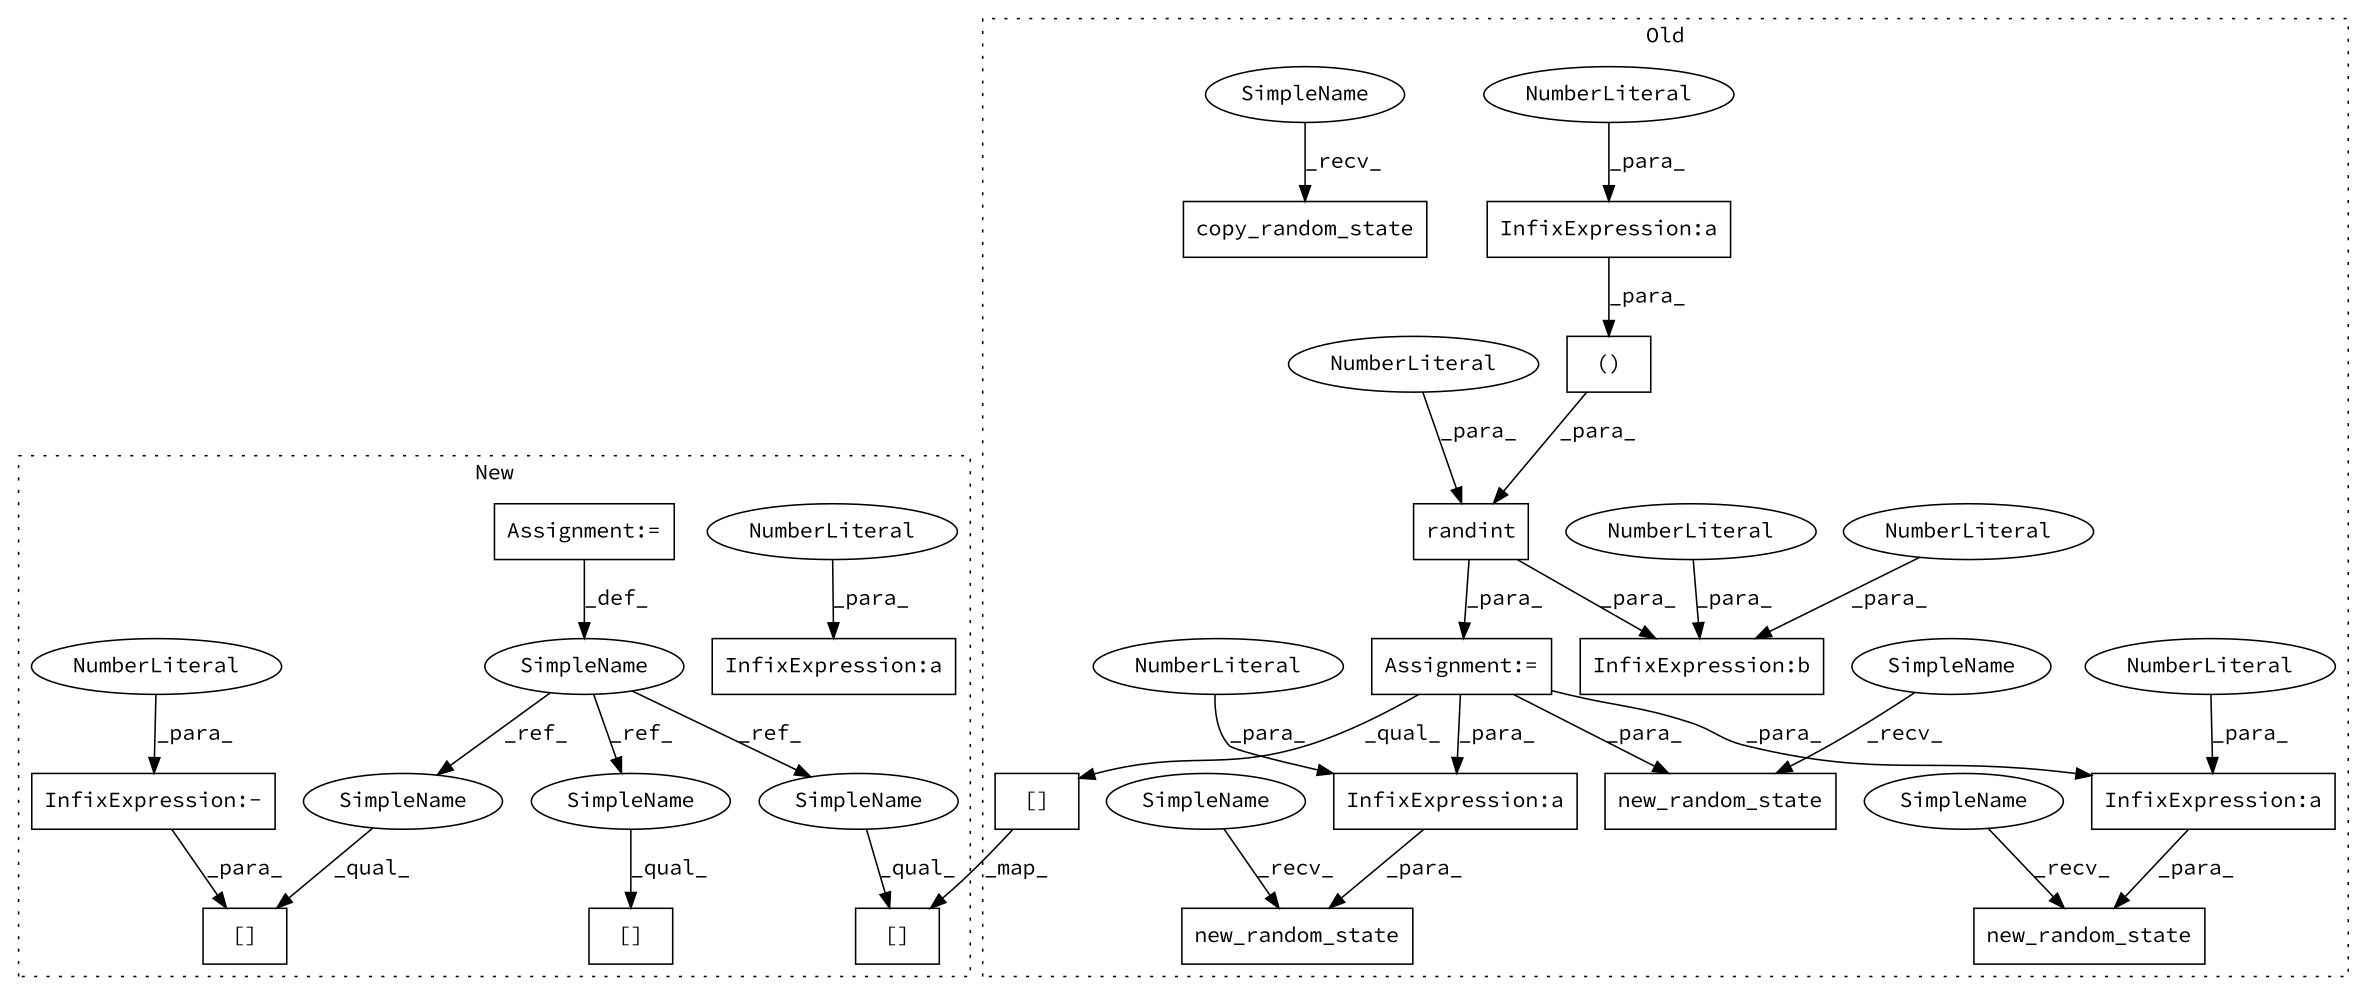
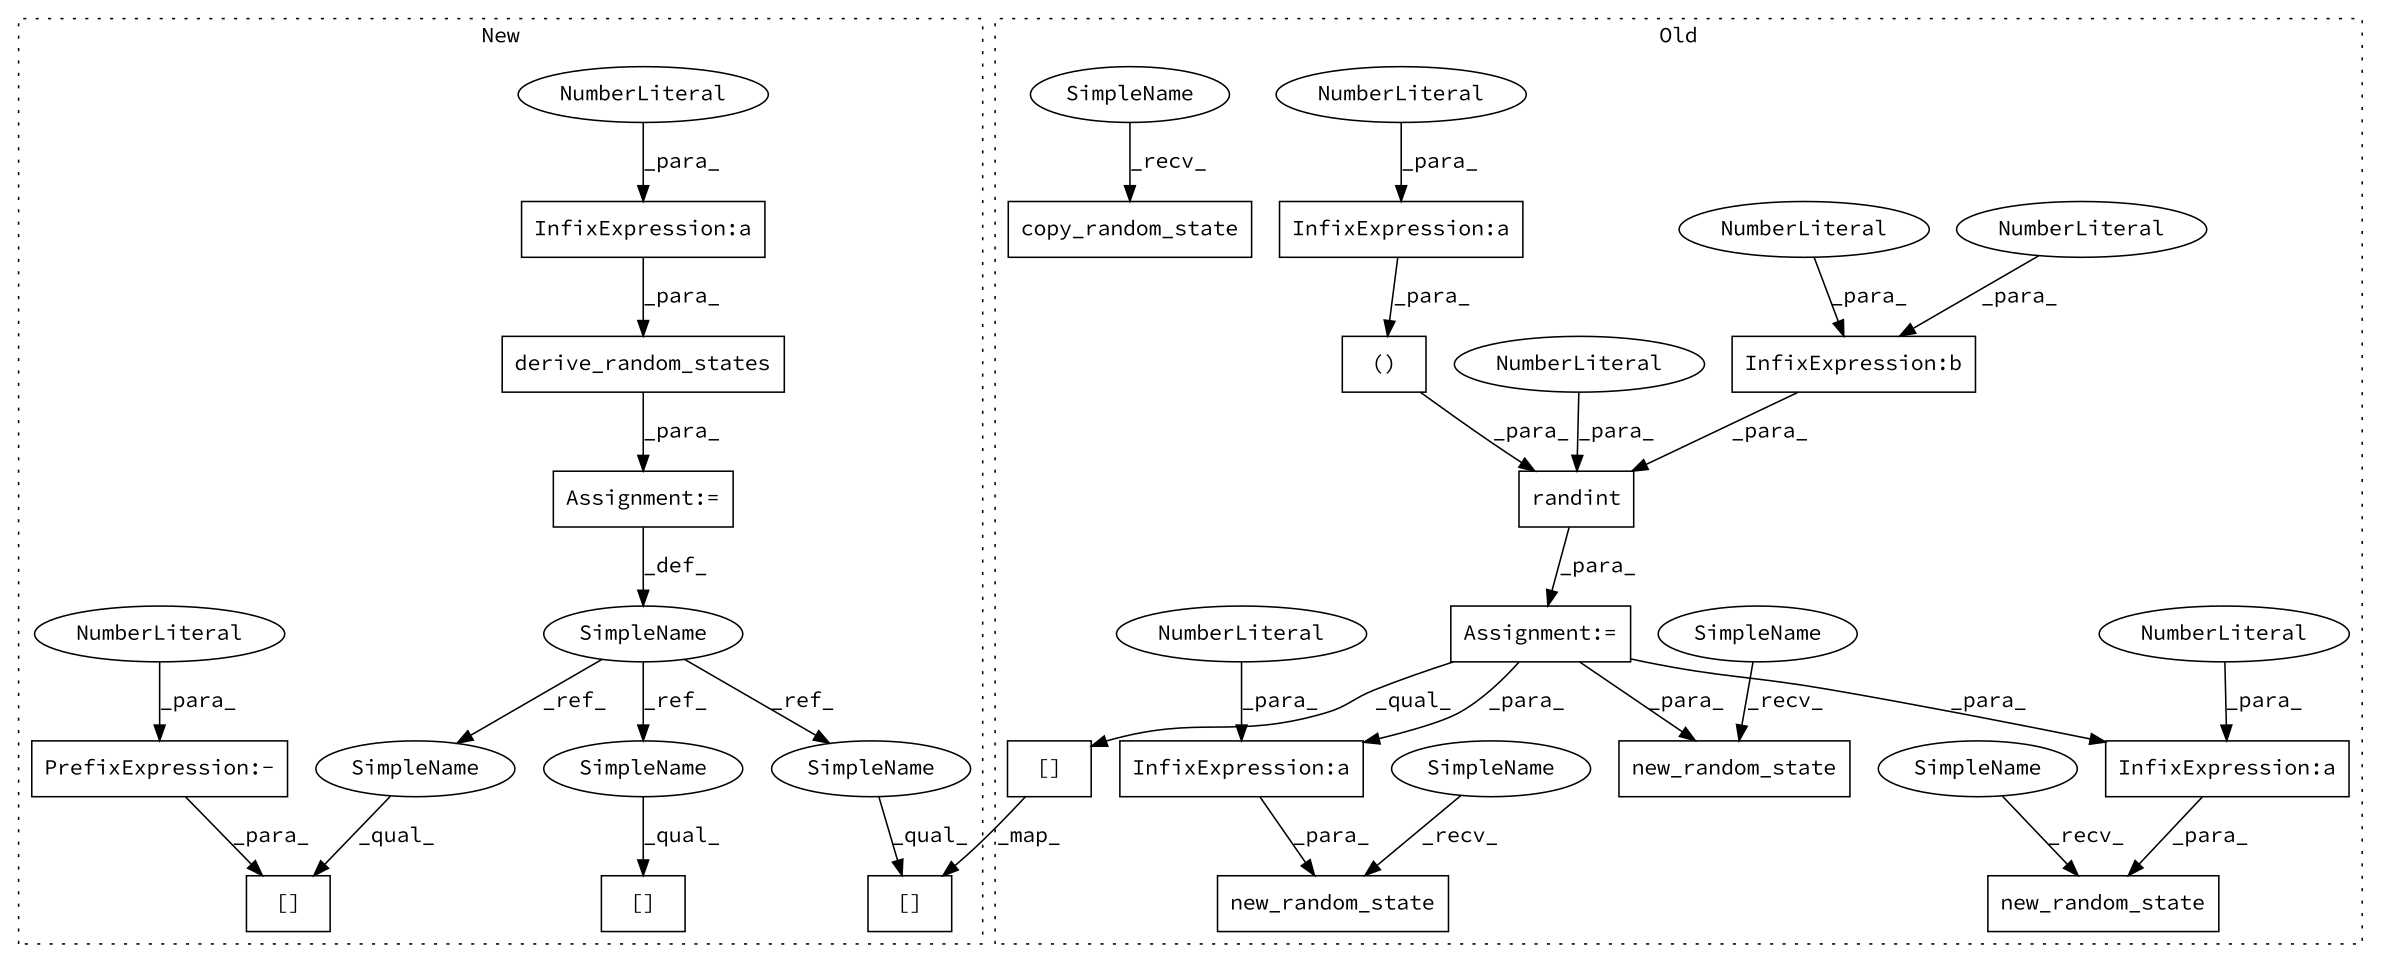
none -> (643, 364)
(1580, 595) -> (1722, 428)
(153, 801) -> (160, 769)
